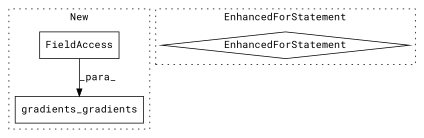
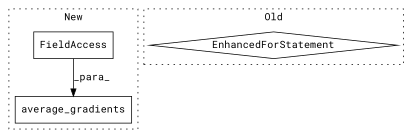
(286, 17) -> (274, 17)
(79, 110) -> (73, 110)
